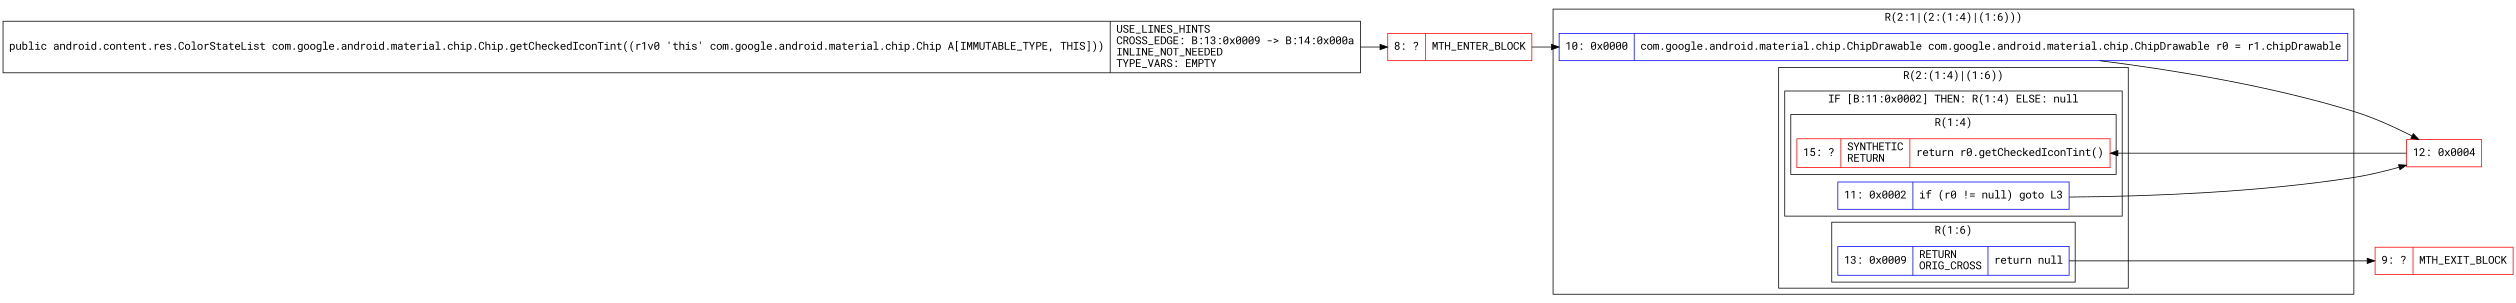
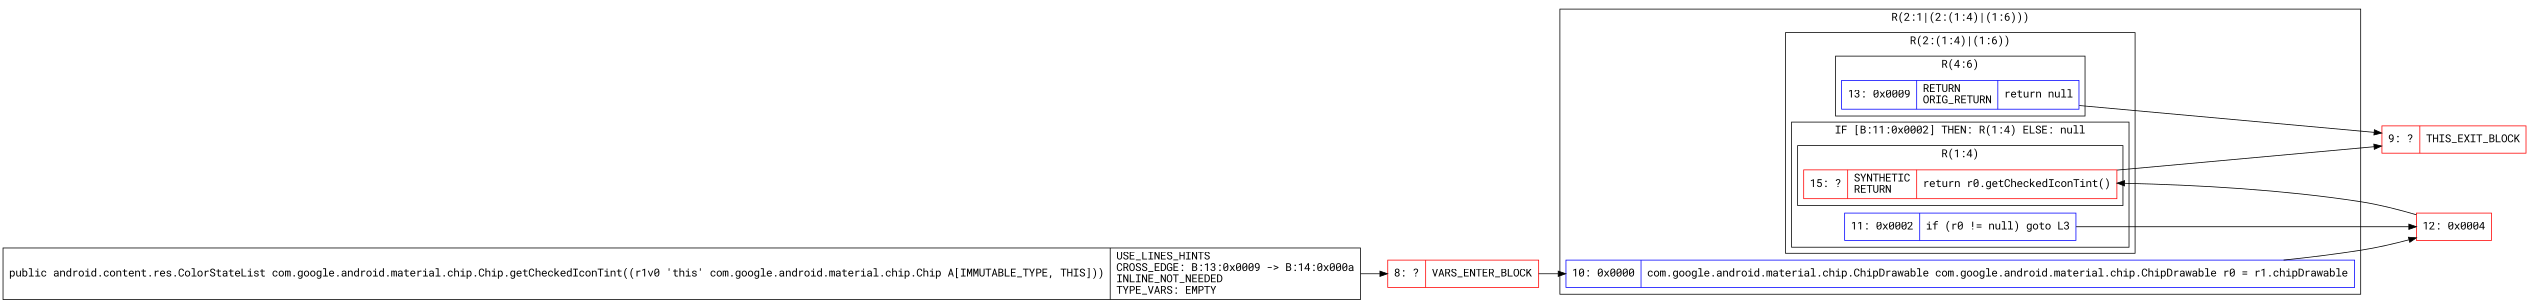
(1479, 47) -> (1482, 273)
none -> (2246, 158)
(1953, 231) -> (1960, 65)
(2463, 260) -> (2473, 139)
(1950, 266) -> (1957, 100)
